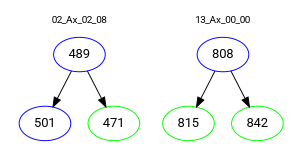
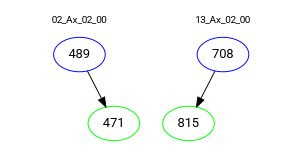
(79, 21) -> (79, 21)
(223, 21) -> (223, 21)
(223, 55) -> (223, 55)
(45, 123) -> none
(257, 123) -> none
